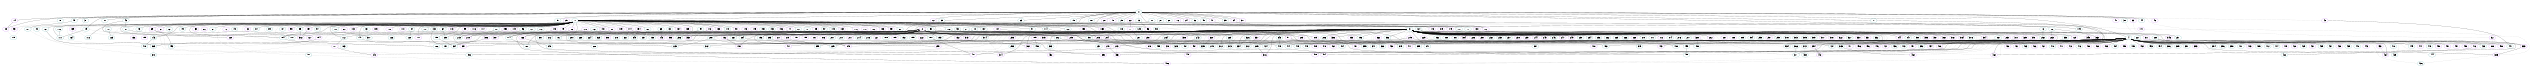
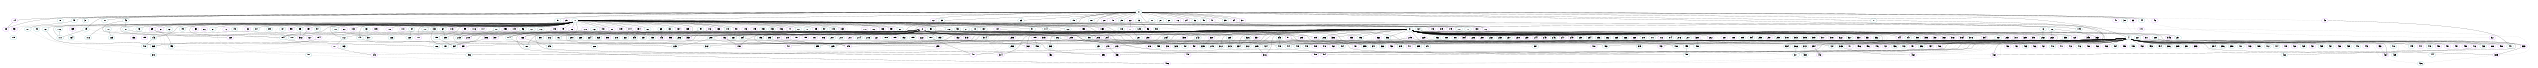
(856, 29) -> none
